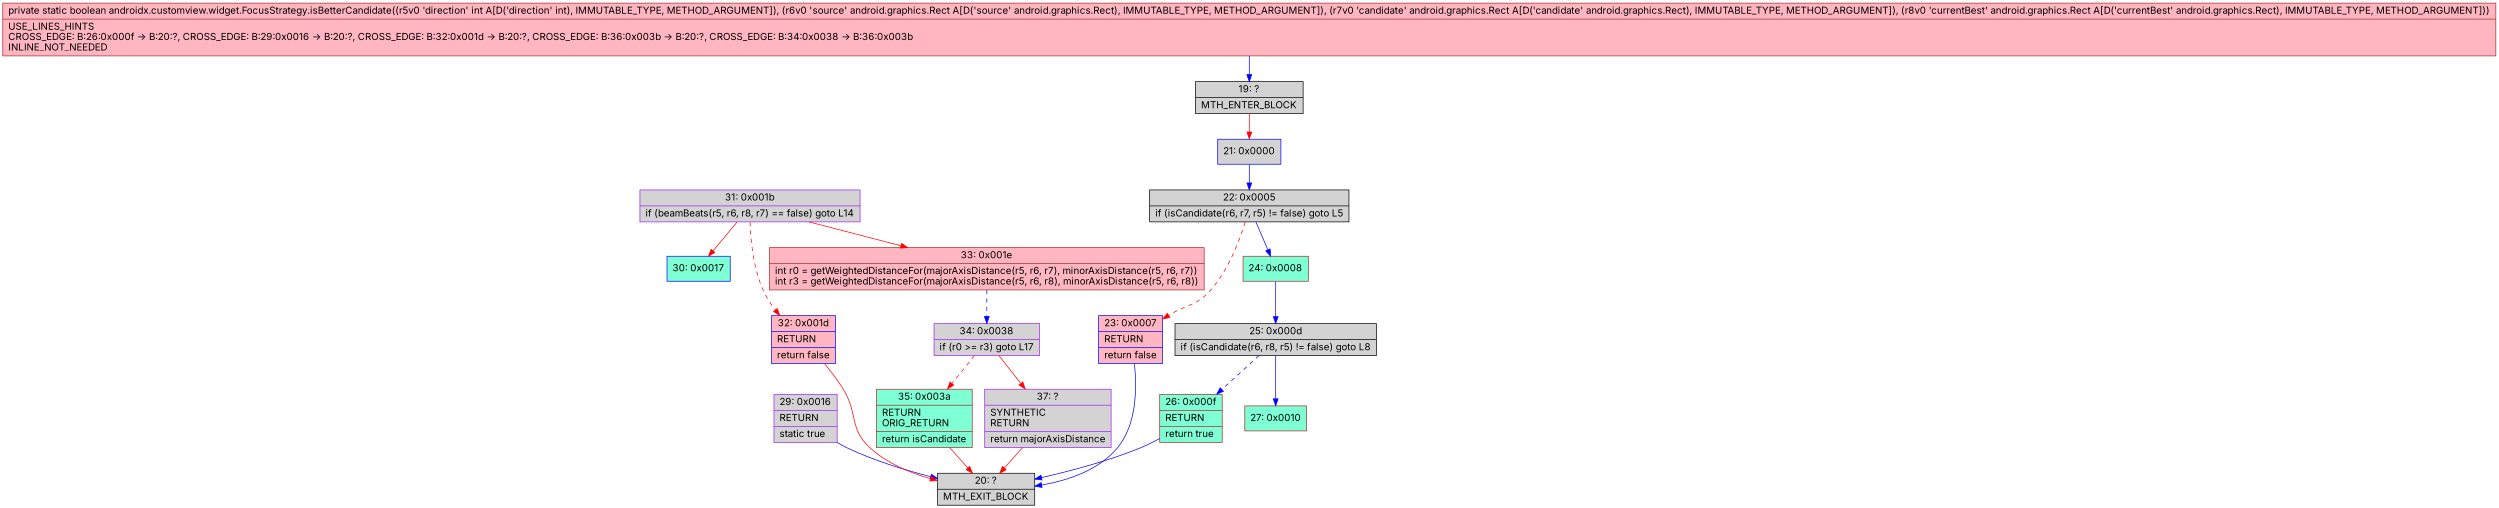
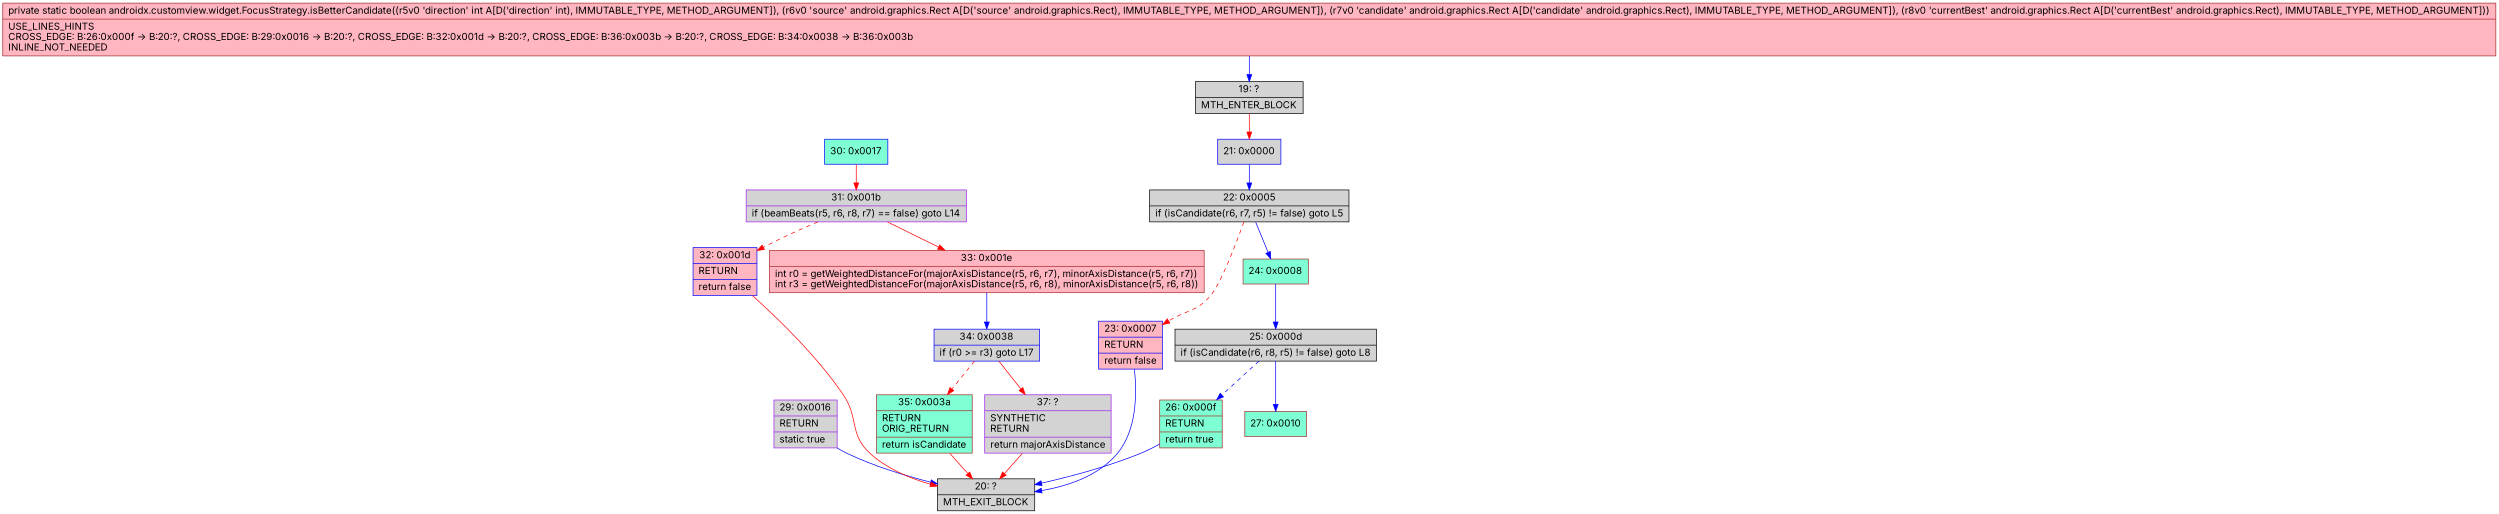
(725, 237) -> (856, 174)
(987, 303) -> (987, 307)
(987, 340) -> (987, 345)
